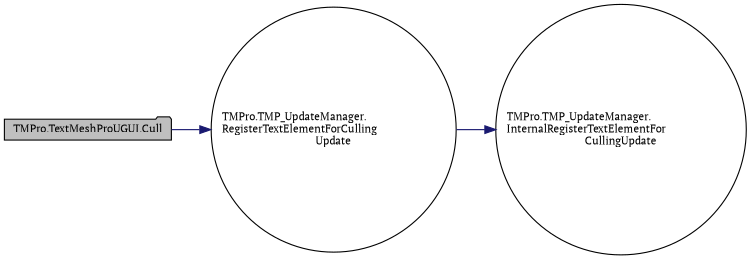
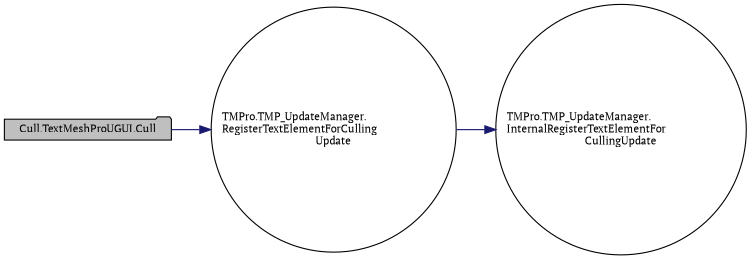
(88, 130) -> (88, 130)
